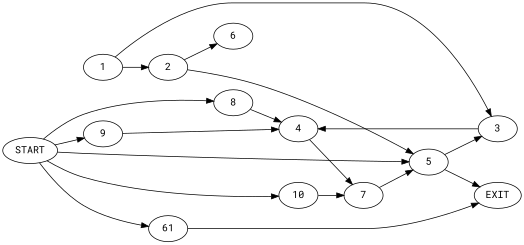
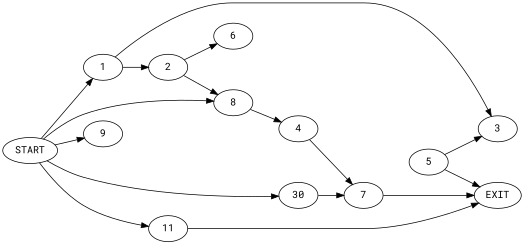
(301, 100) -> (198, 83)
(402, 129) -> none
(197, 131) -> none
(229, 158) -> (65, 111)
(393, 180) -> (425, 195)
(298, 195) -> (298, 195)
(168, 229) -> (168, 229)
